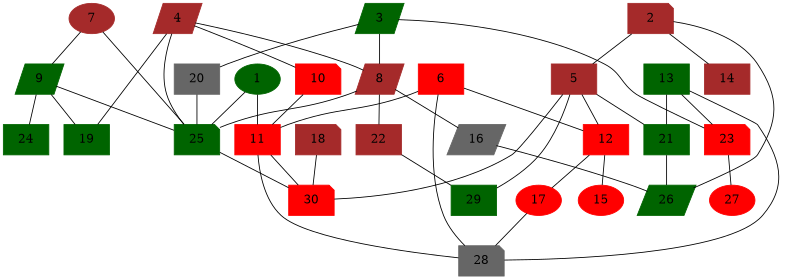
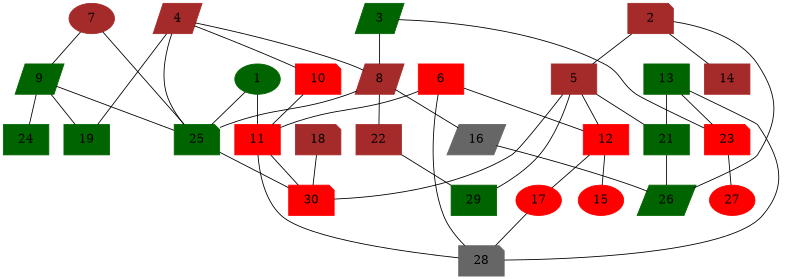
(197, 79) -> none
